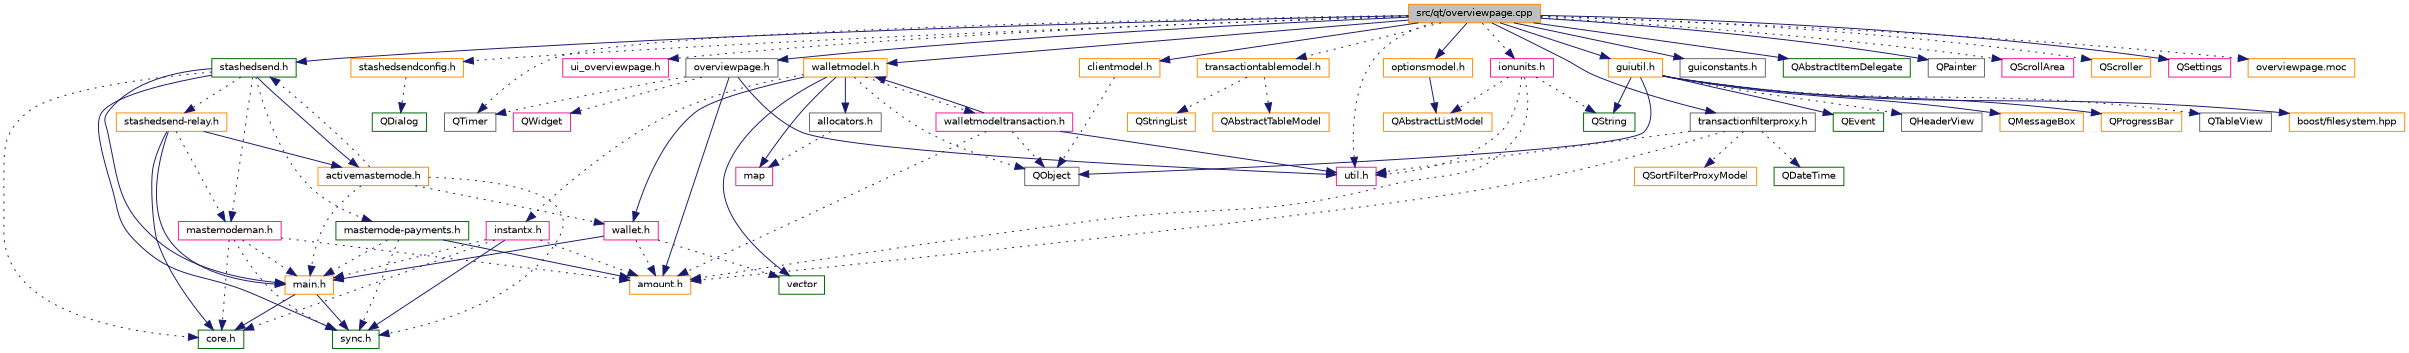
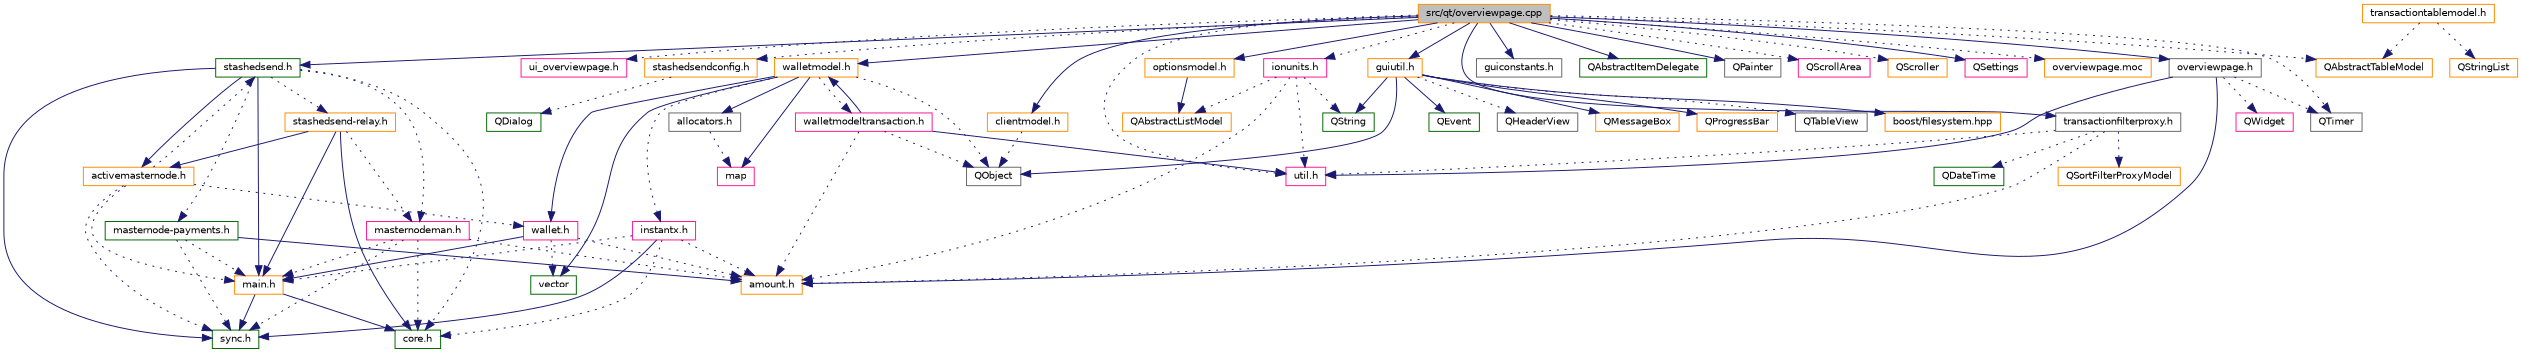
(1374, 40) -> (1985, 36)
